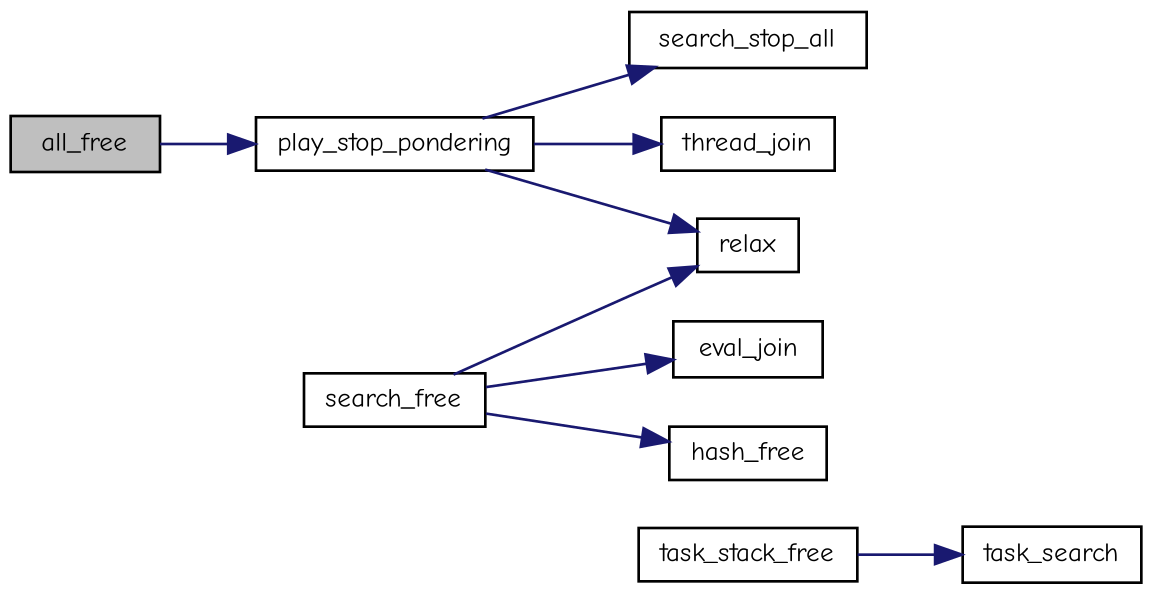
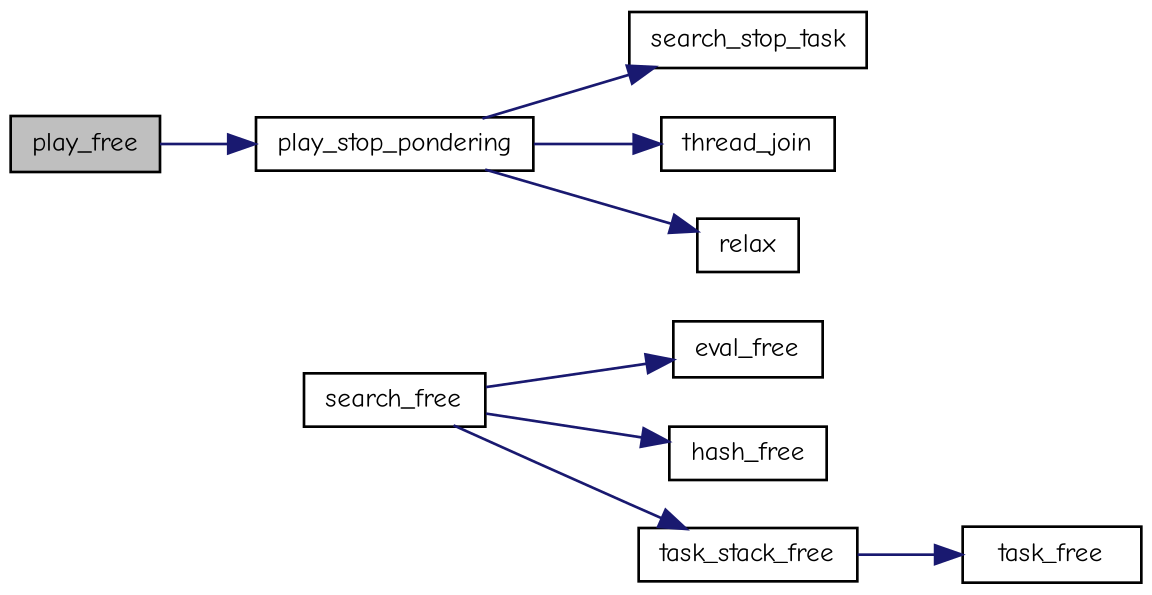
(748, 40) -> (748, 40)
(85, 144) -> (85, 144)
(563, 326) -> (557, 472)
(748, 349) -> (748, 349)
(1052, 555) -> (1052, 555)
